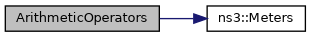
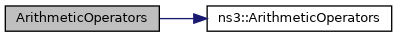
(256, 19) -> (299, 19)
